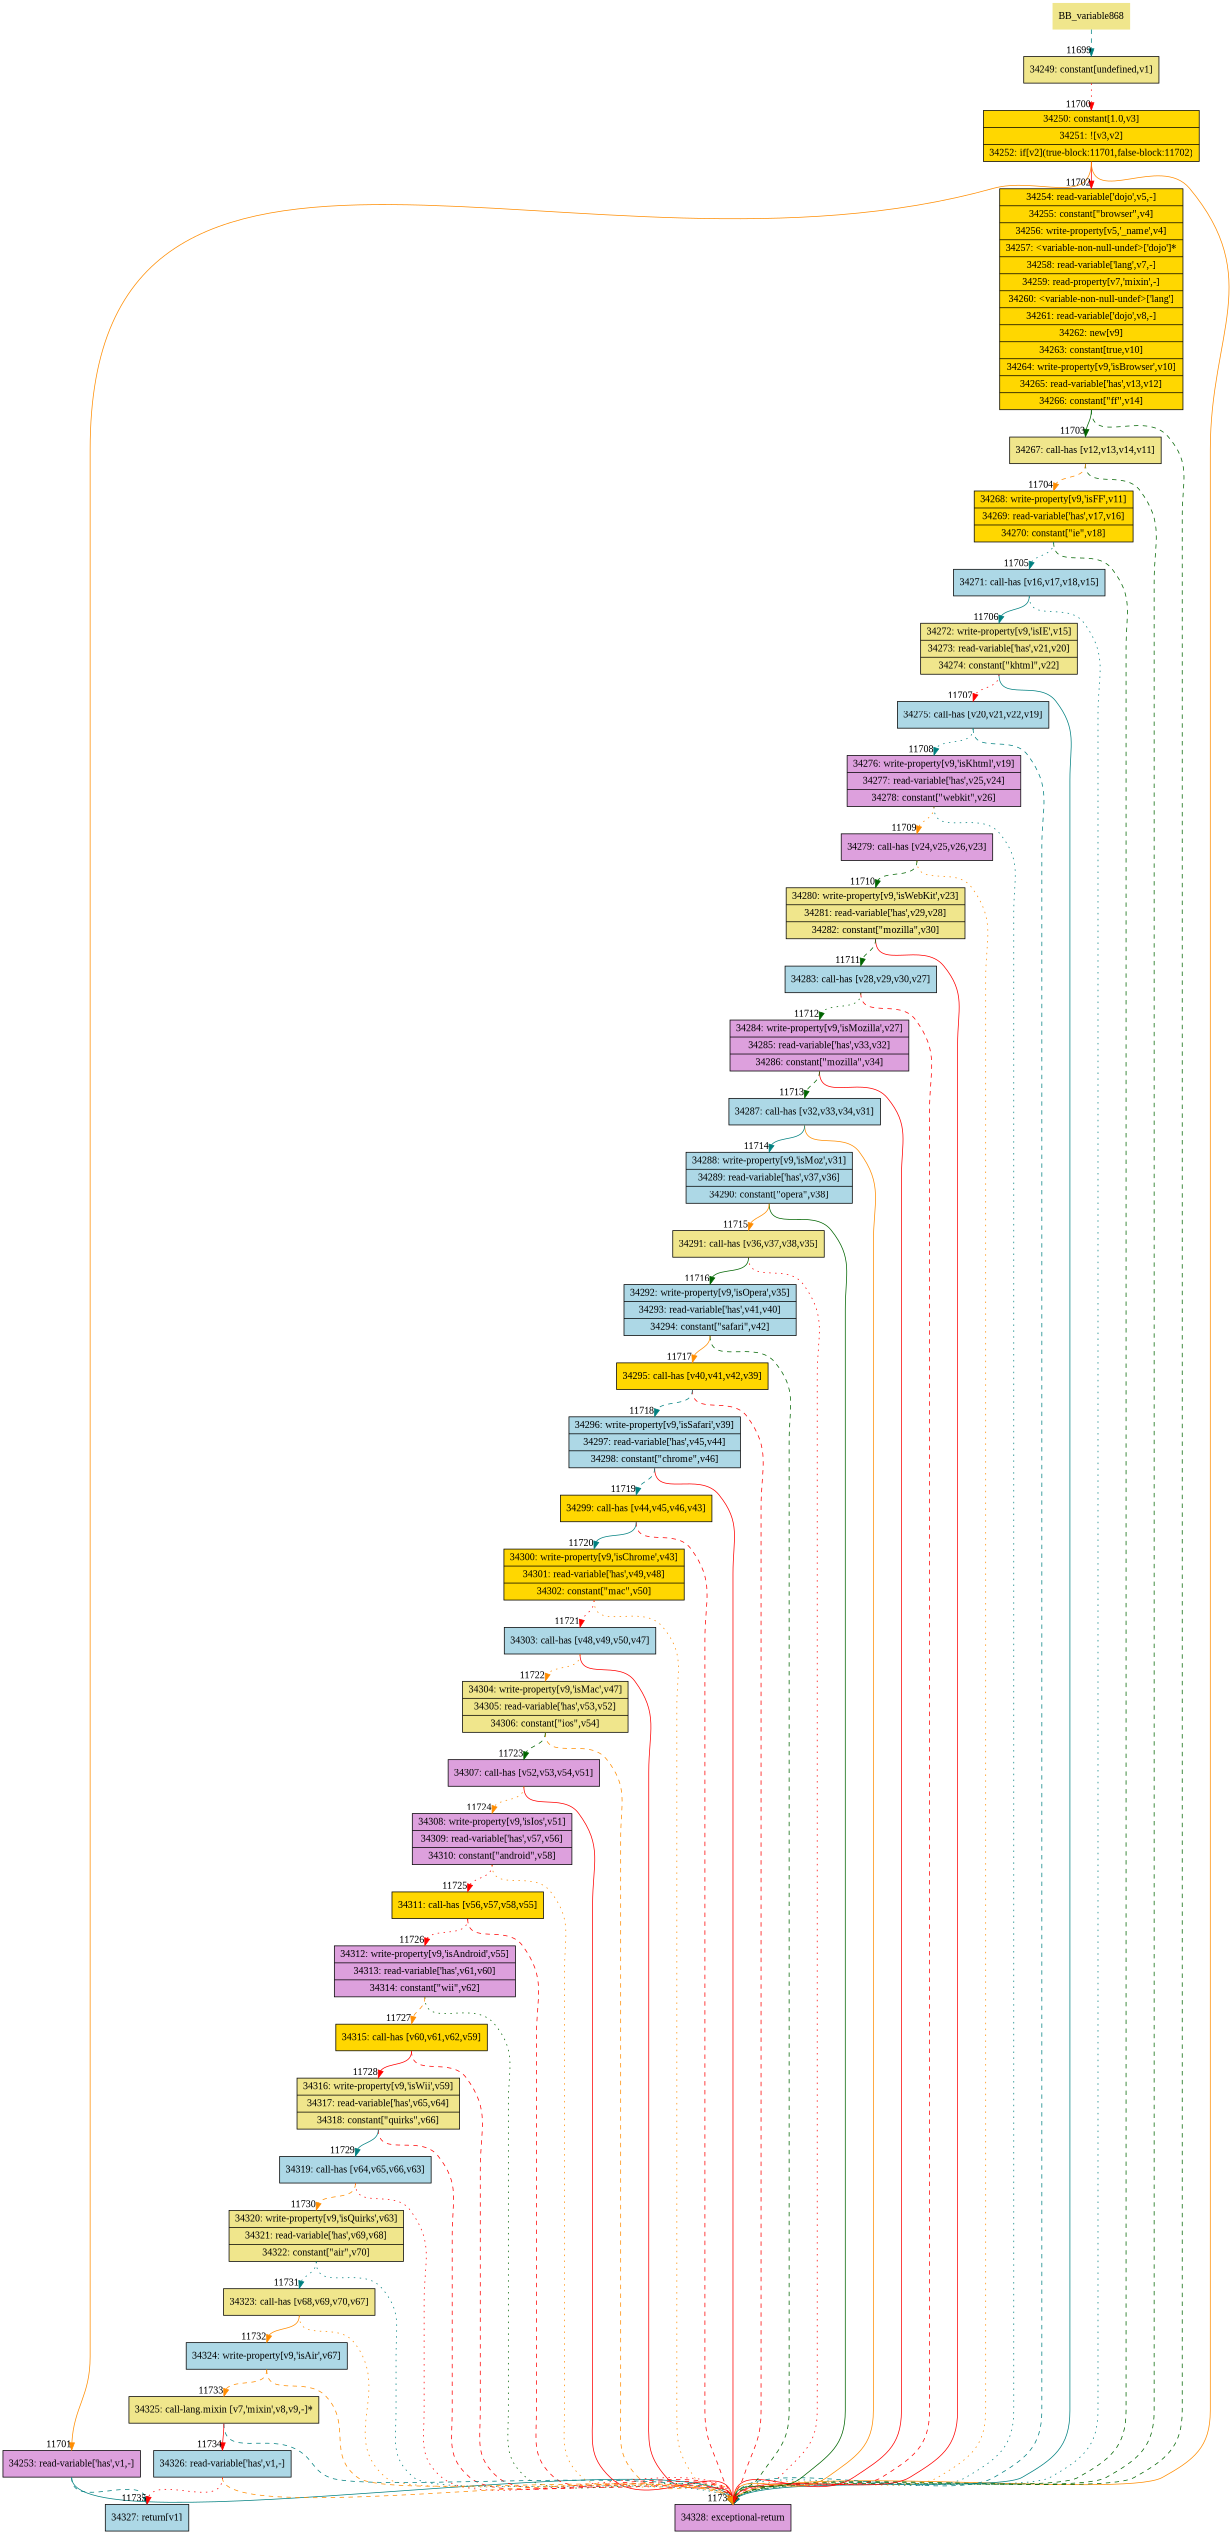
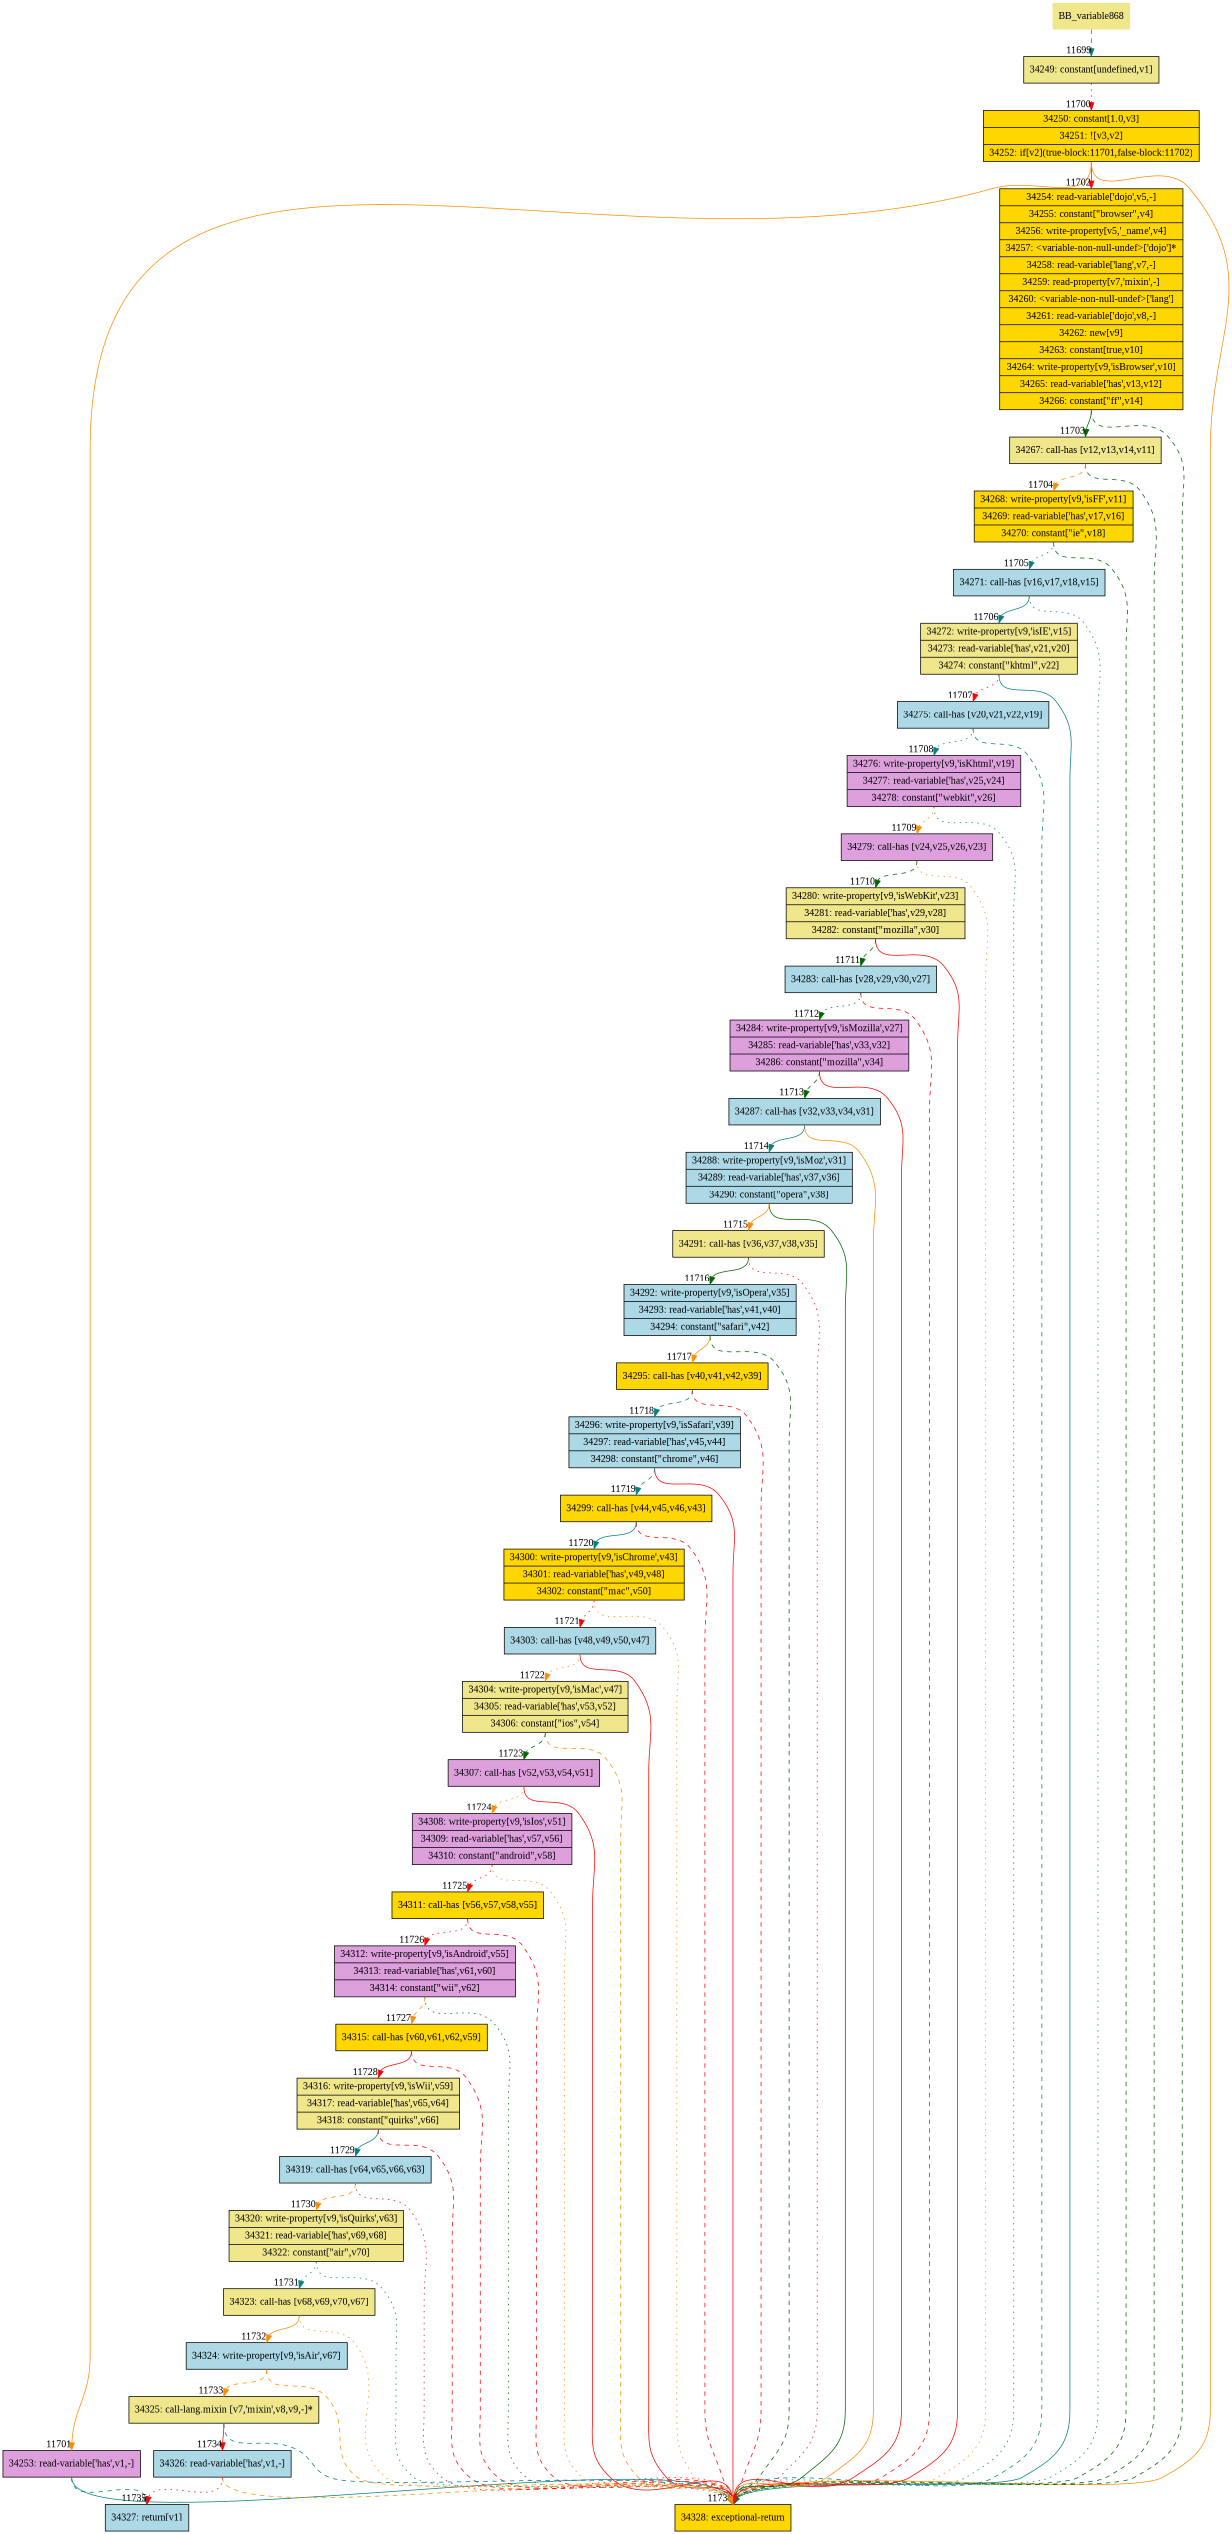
(733, 2518) -> (733, 2518)
